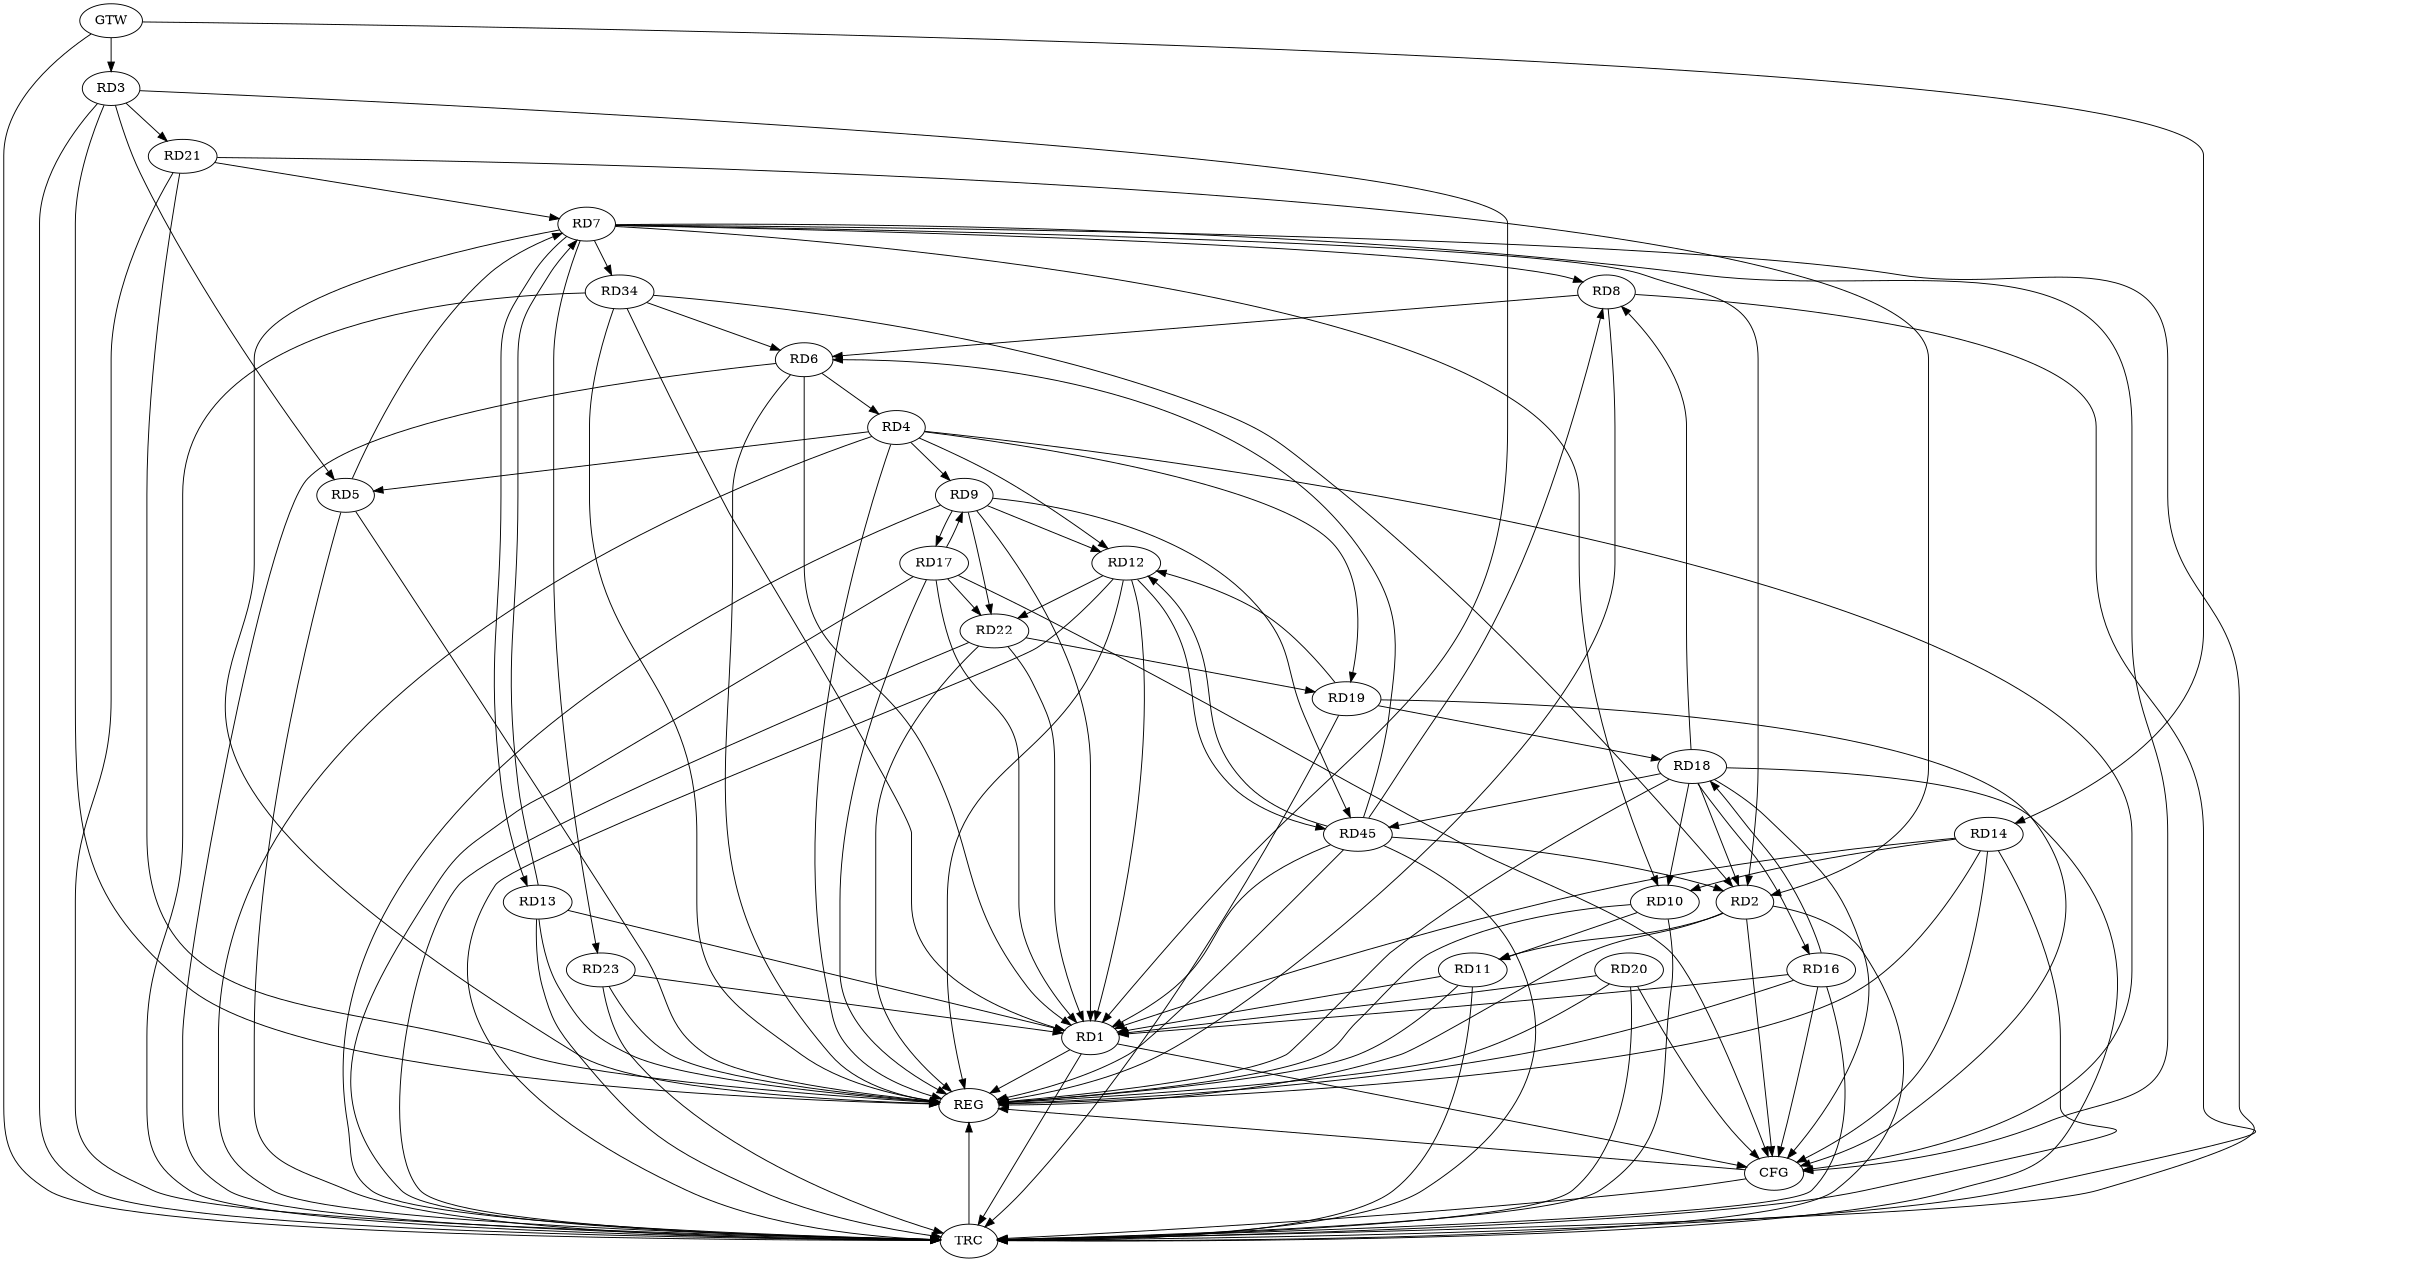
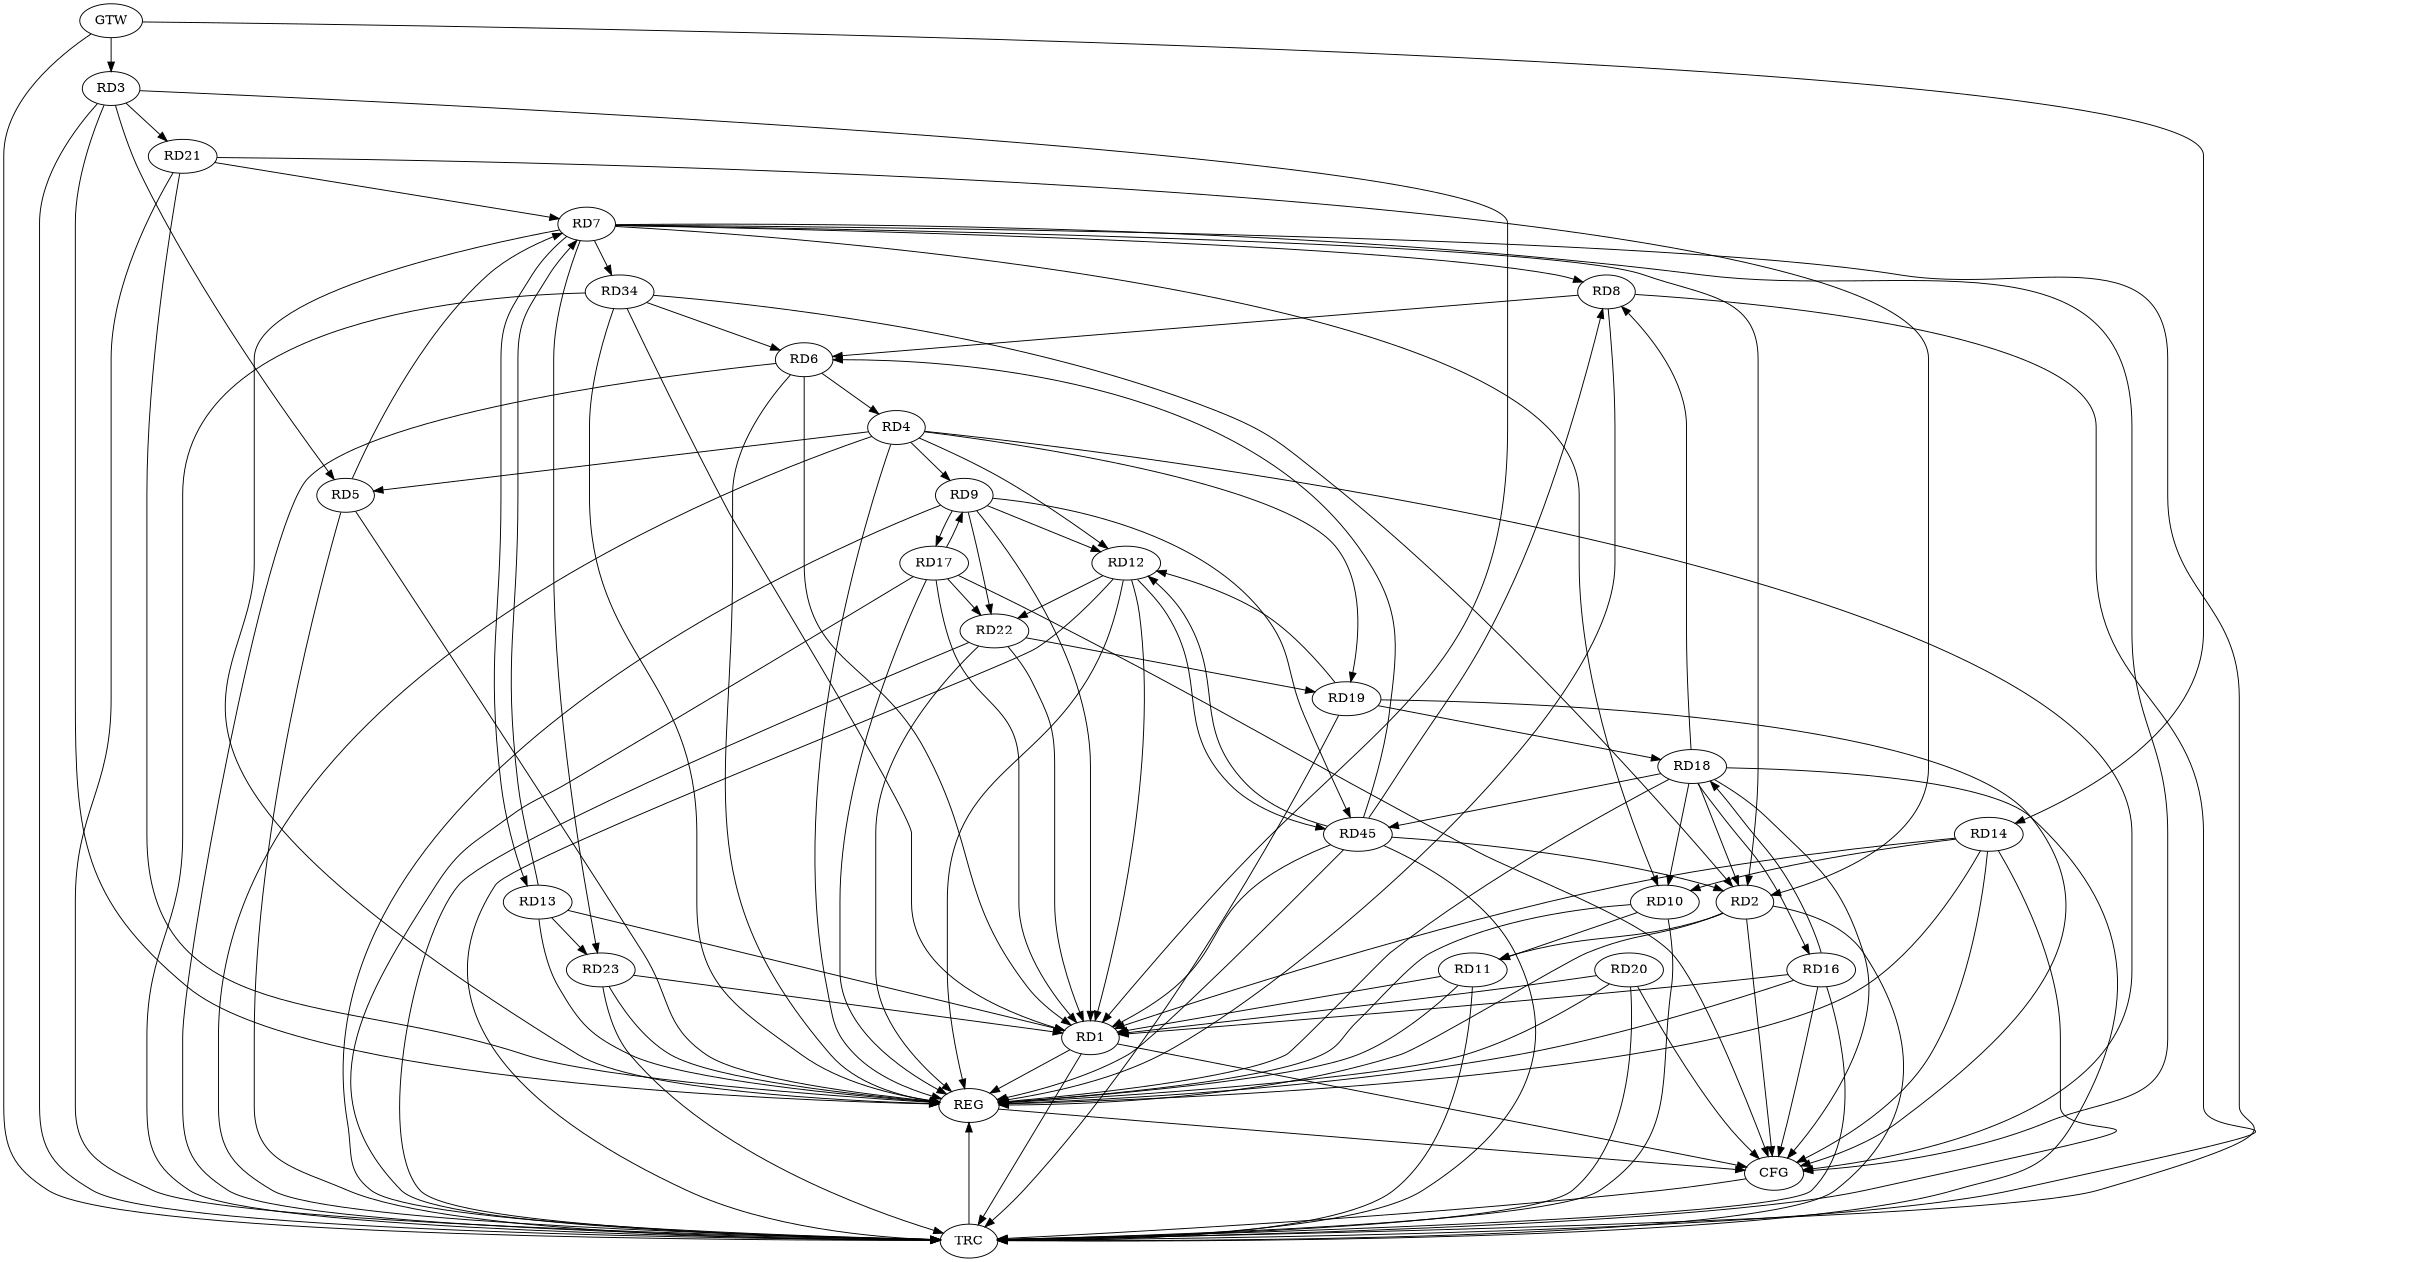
(1377, 1139) -> (1367, 1140)
(672, 1145) -> (566, 933)
